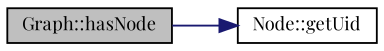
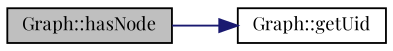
(307, 26) -> (312, 26)
